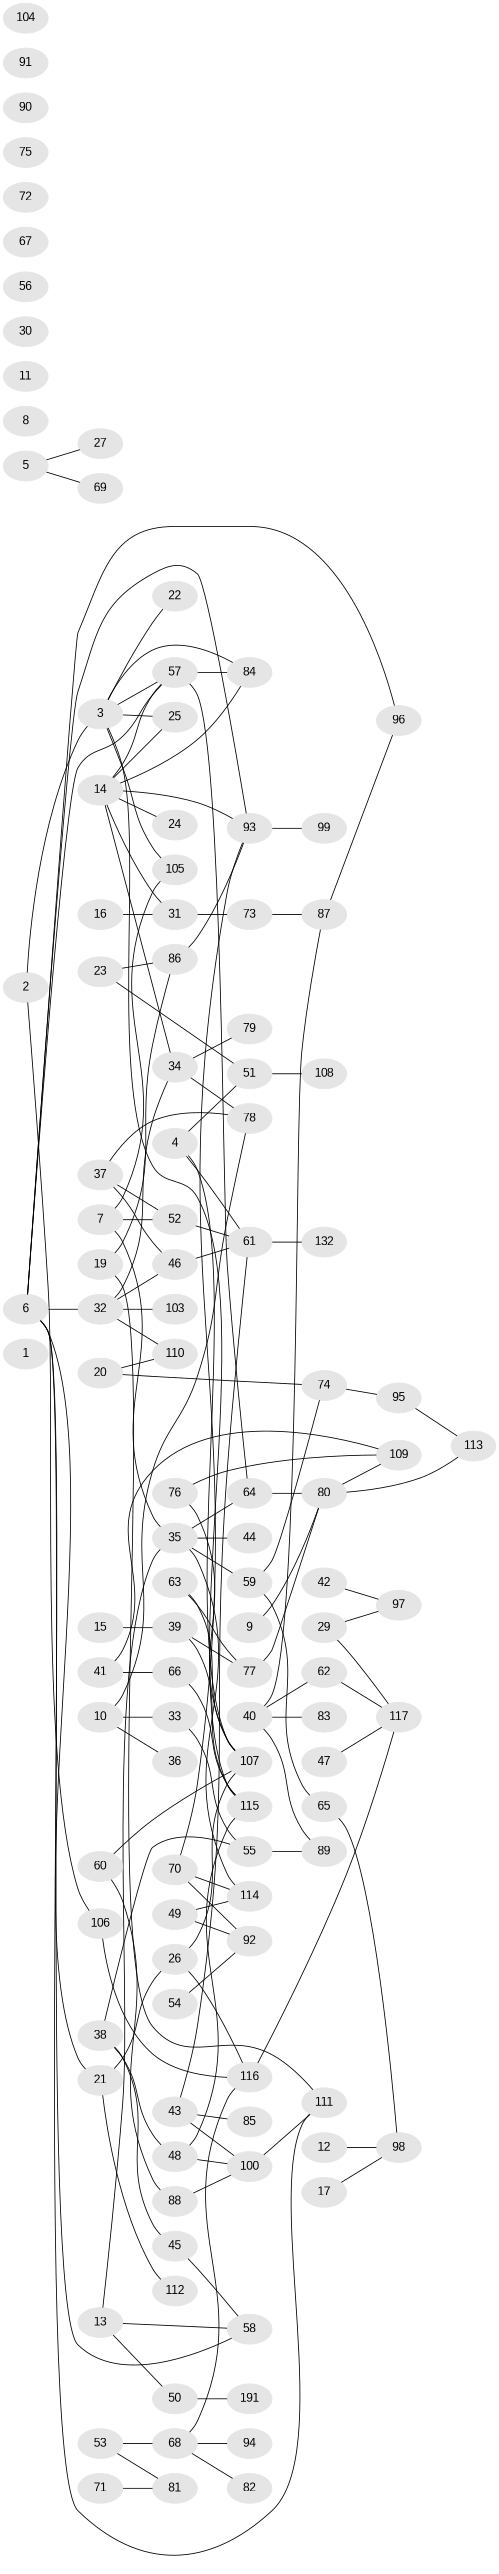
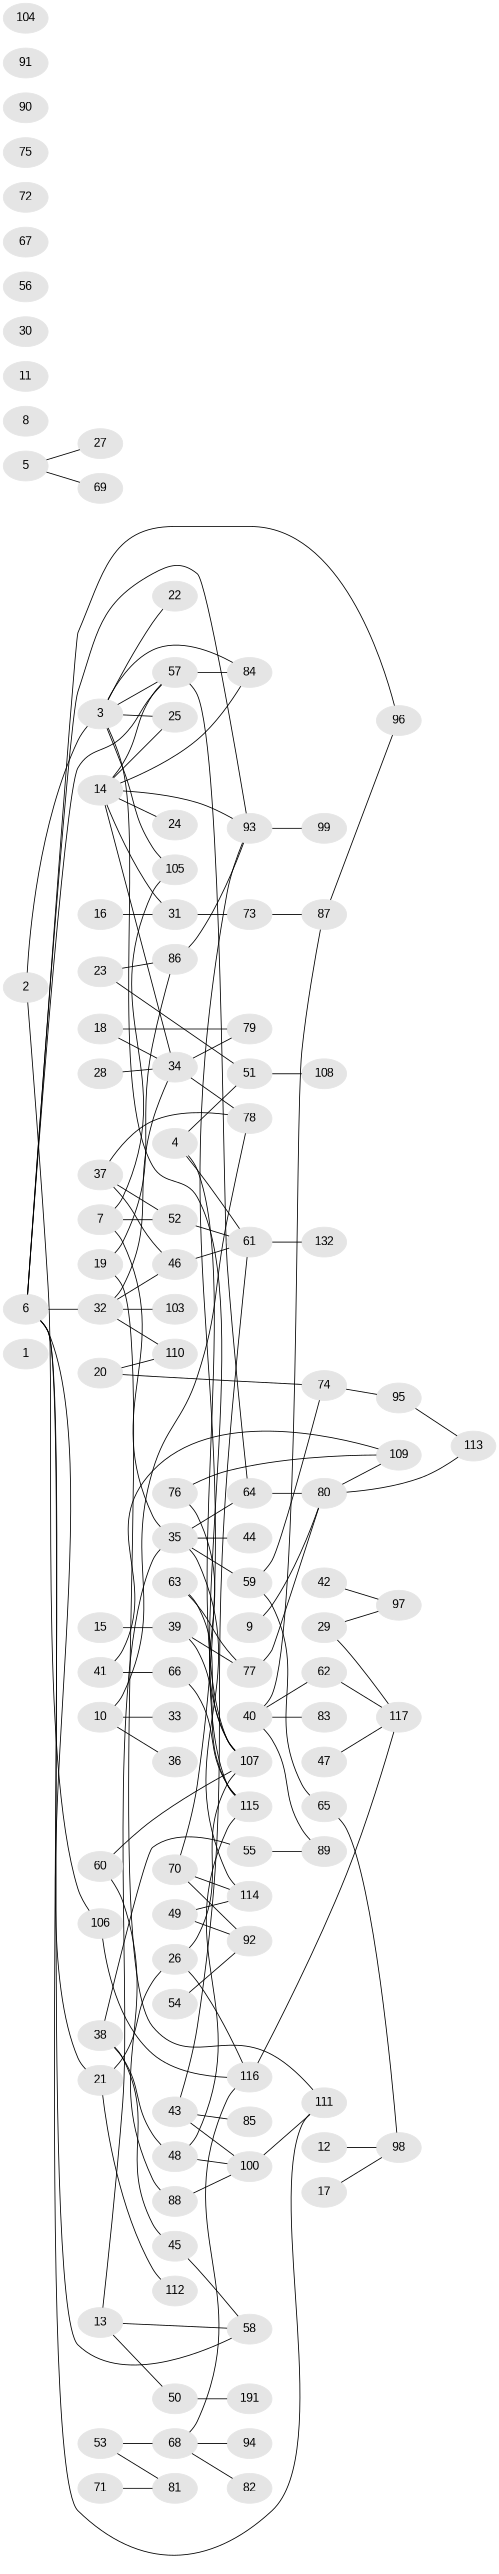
none -> (100, 1029)
none -> (100, 1074)
(213, 1787) -> none
